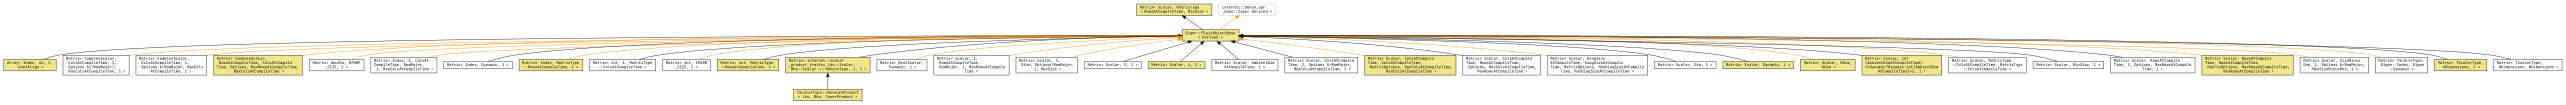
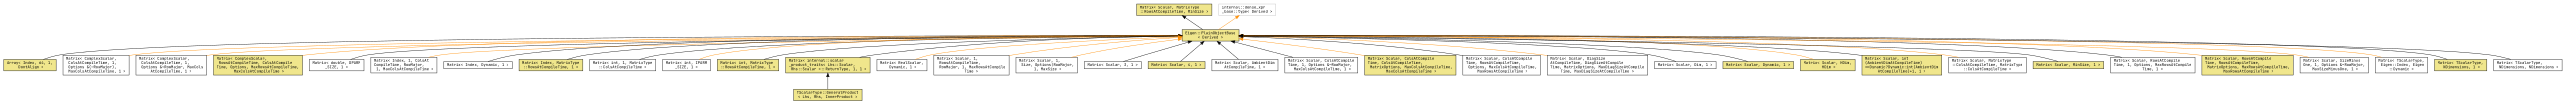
(872, 39) -> (872, 39)
(764, 41) -> (764, 41)
(2068, 65) -> (2068, 65)
